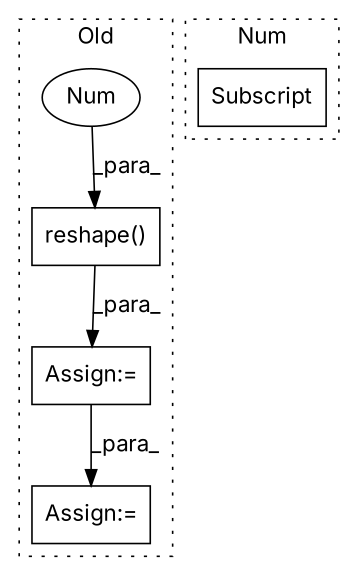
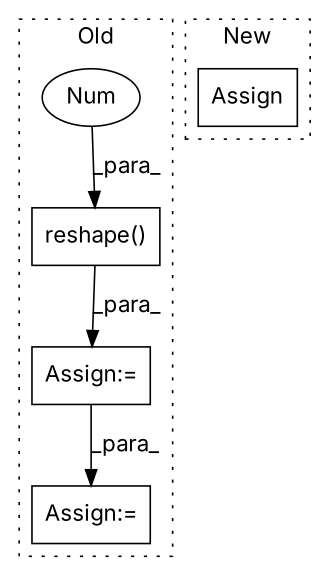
(262, 38) -> (248, 38)
(262, 98) -> (248, 98)
